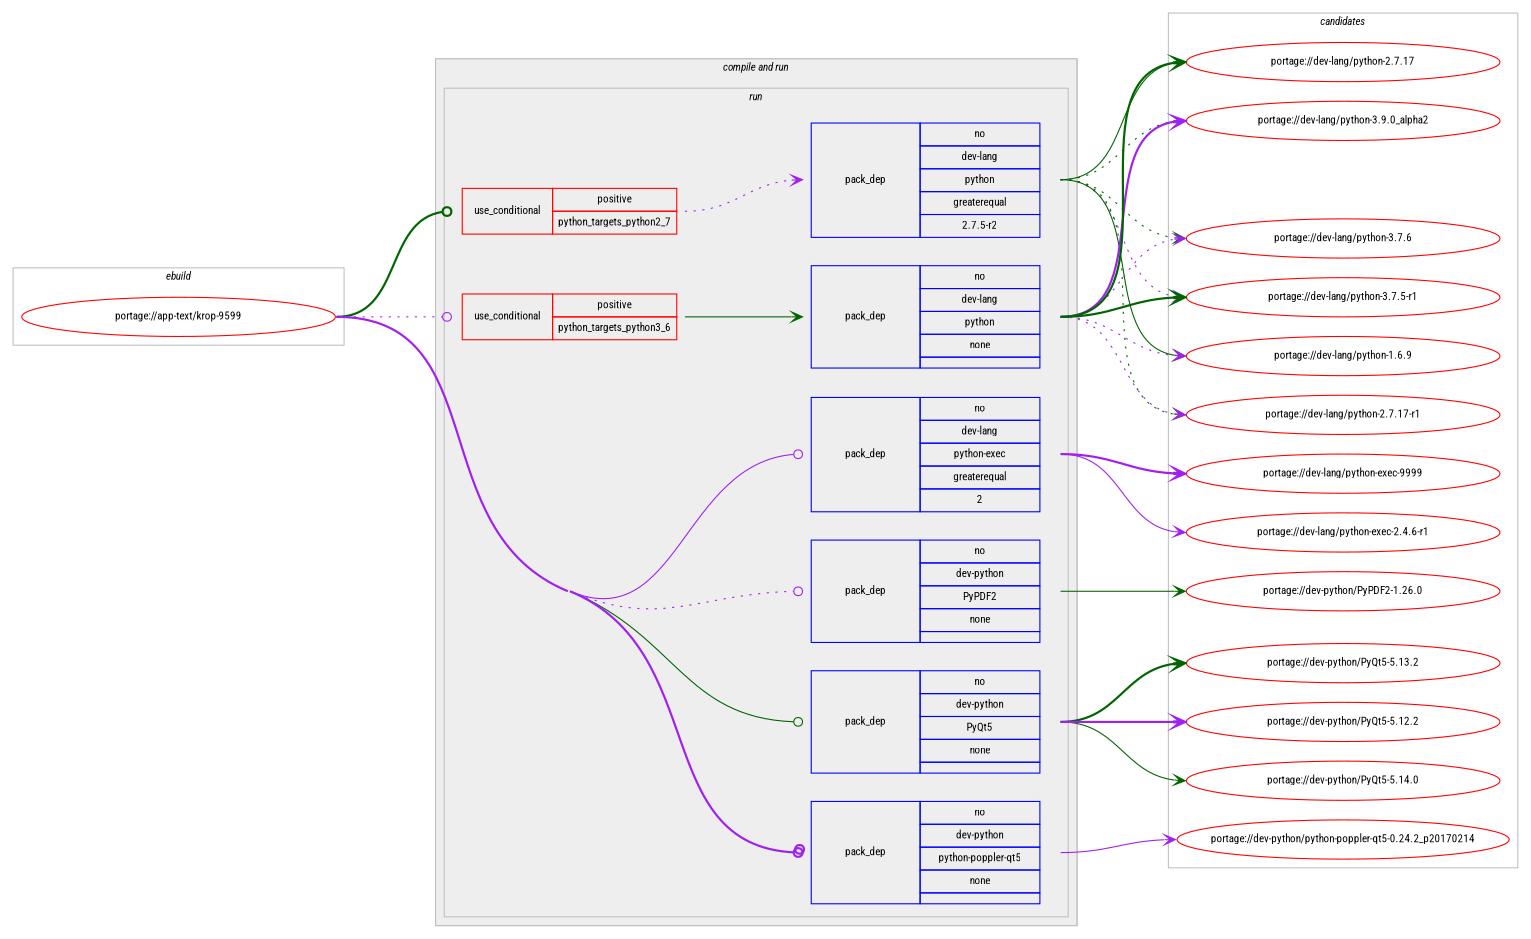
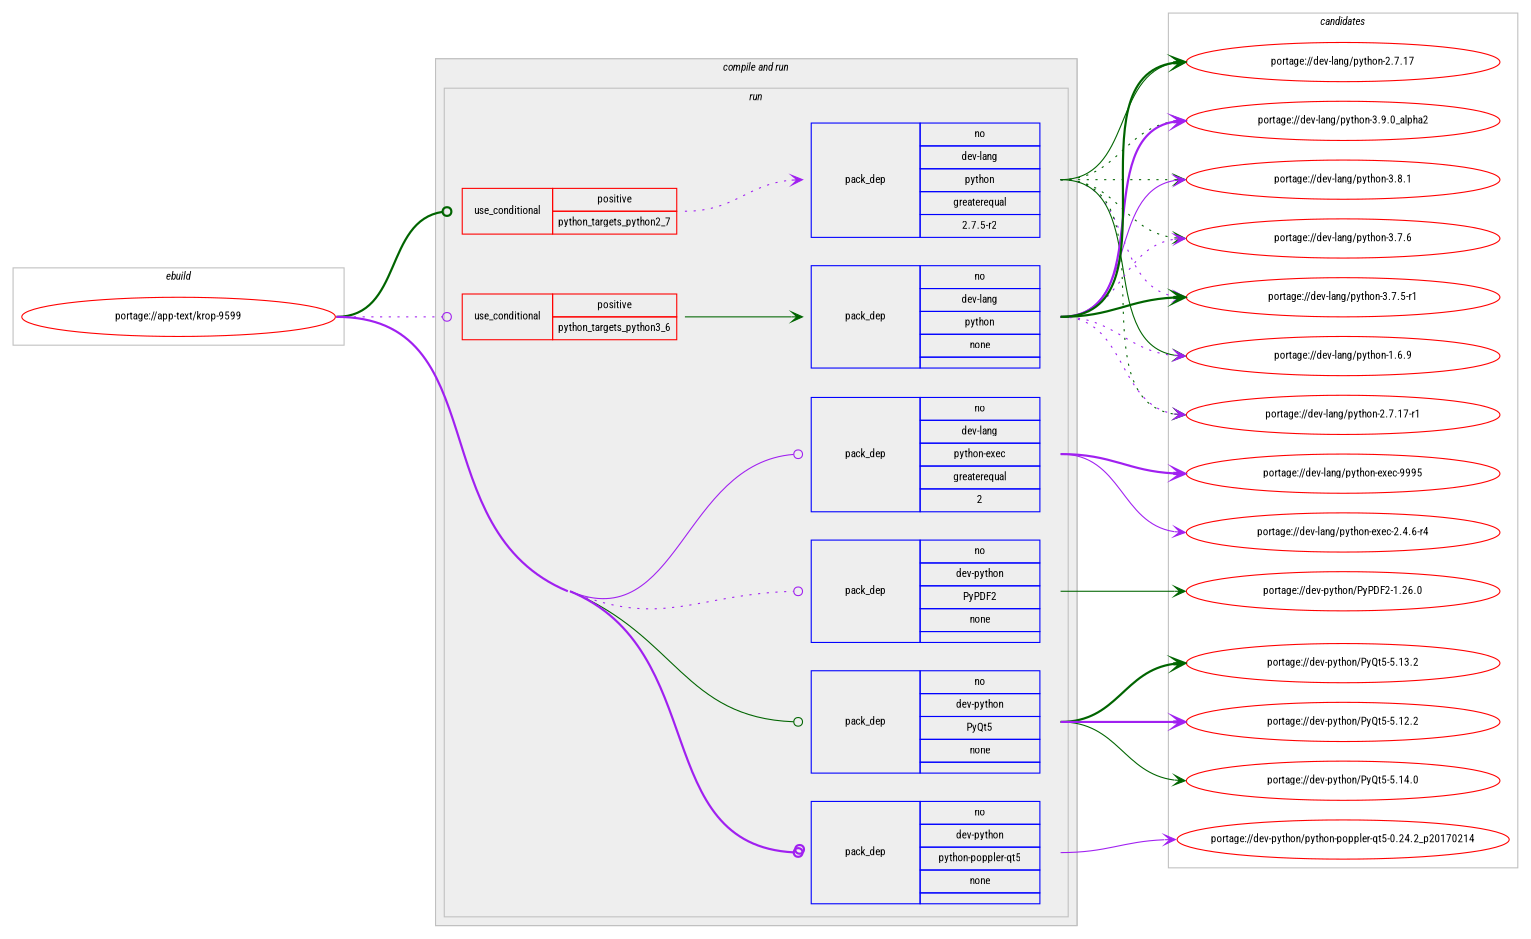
none -> (1343, 180)
(1343, 474) -> (1343, 474)
(1343, 532) -> (1343, 532)
